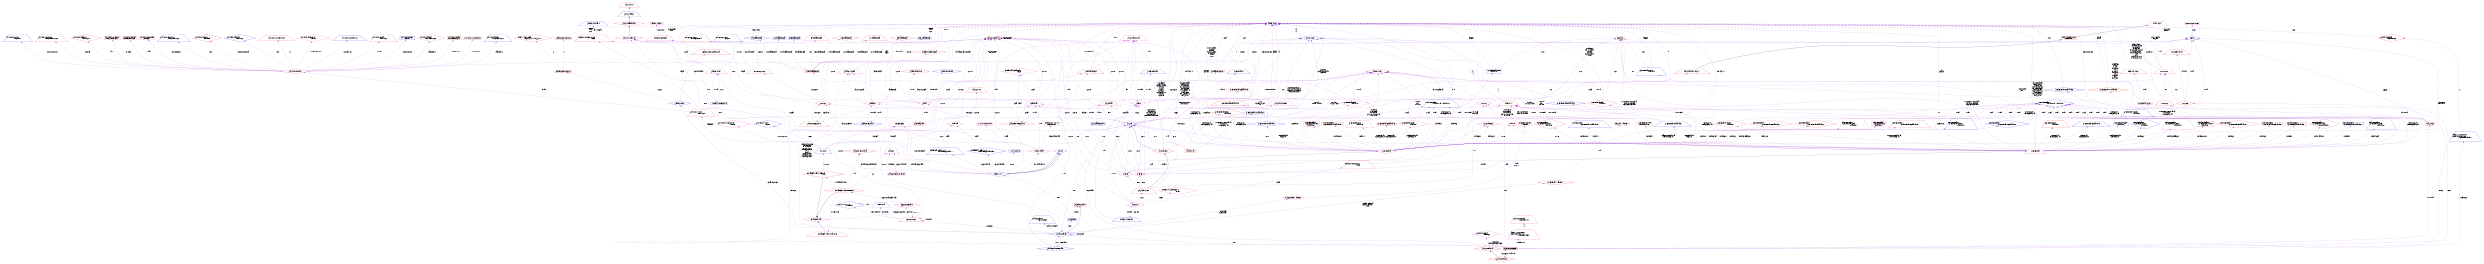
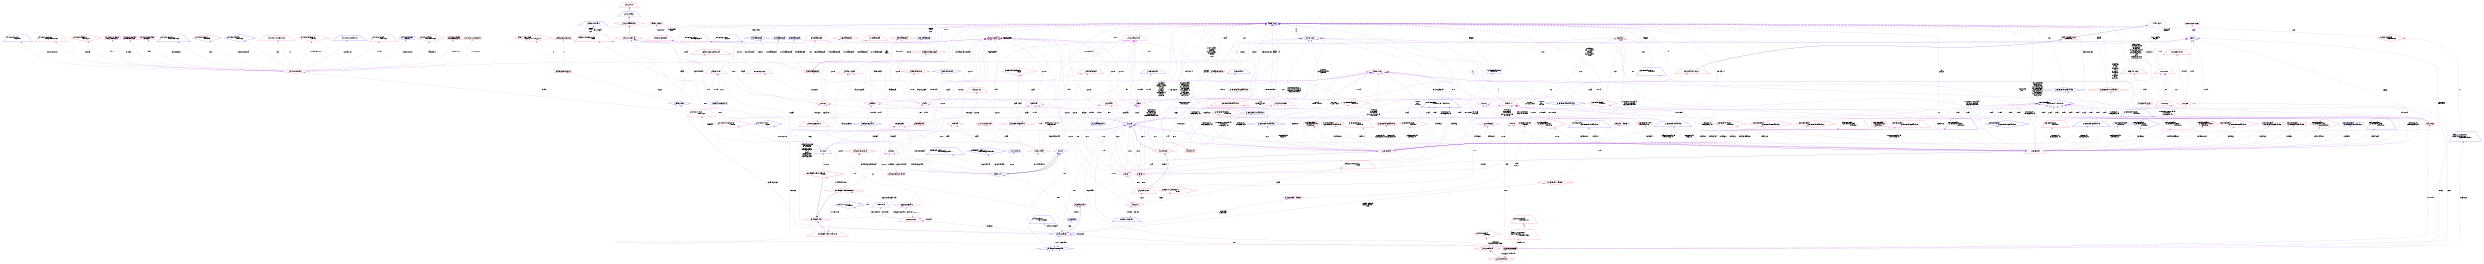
(498, 38) -> none
none -> (918, 114)
(1487, 234) -> (1487, 234)
